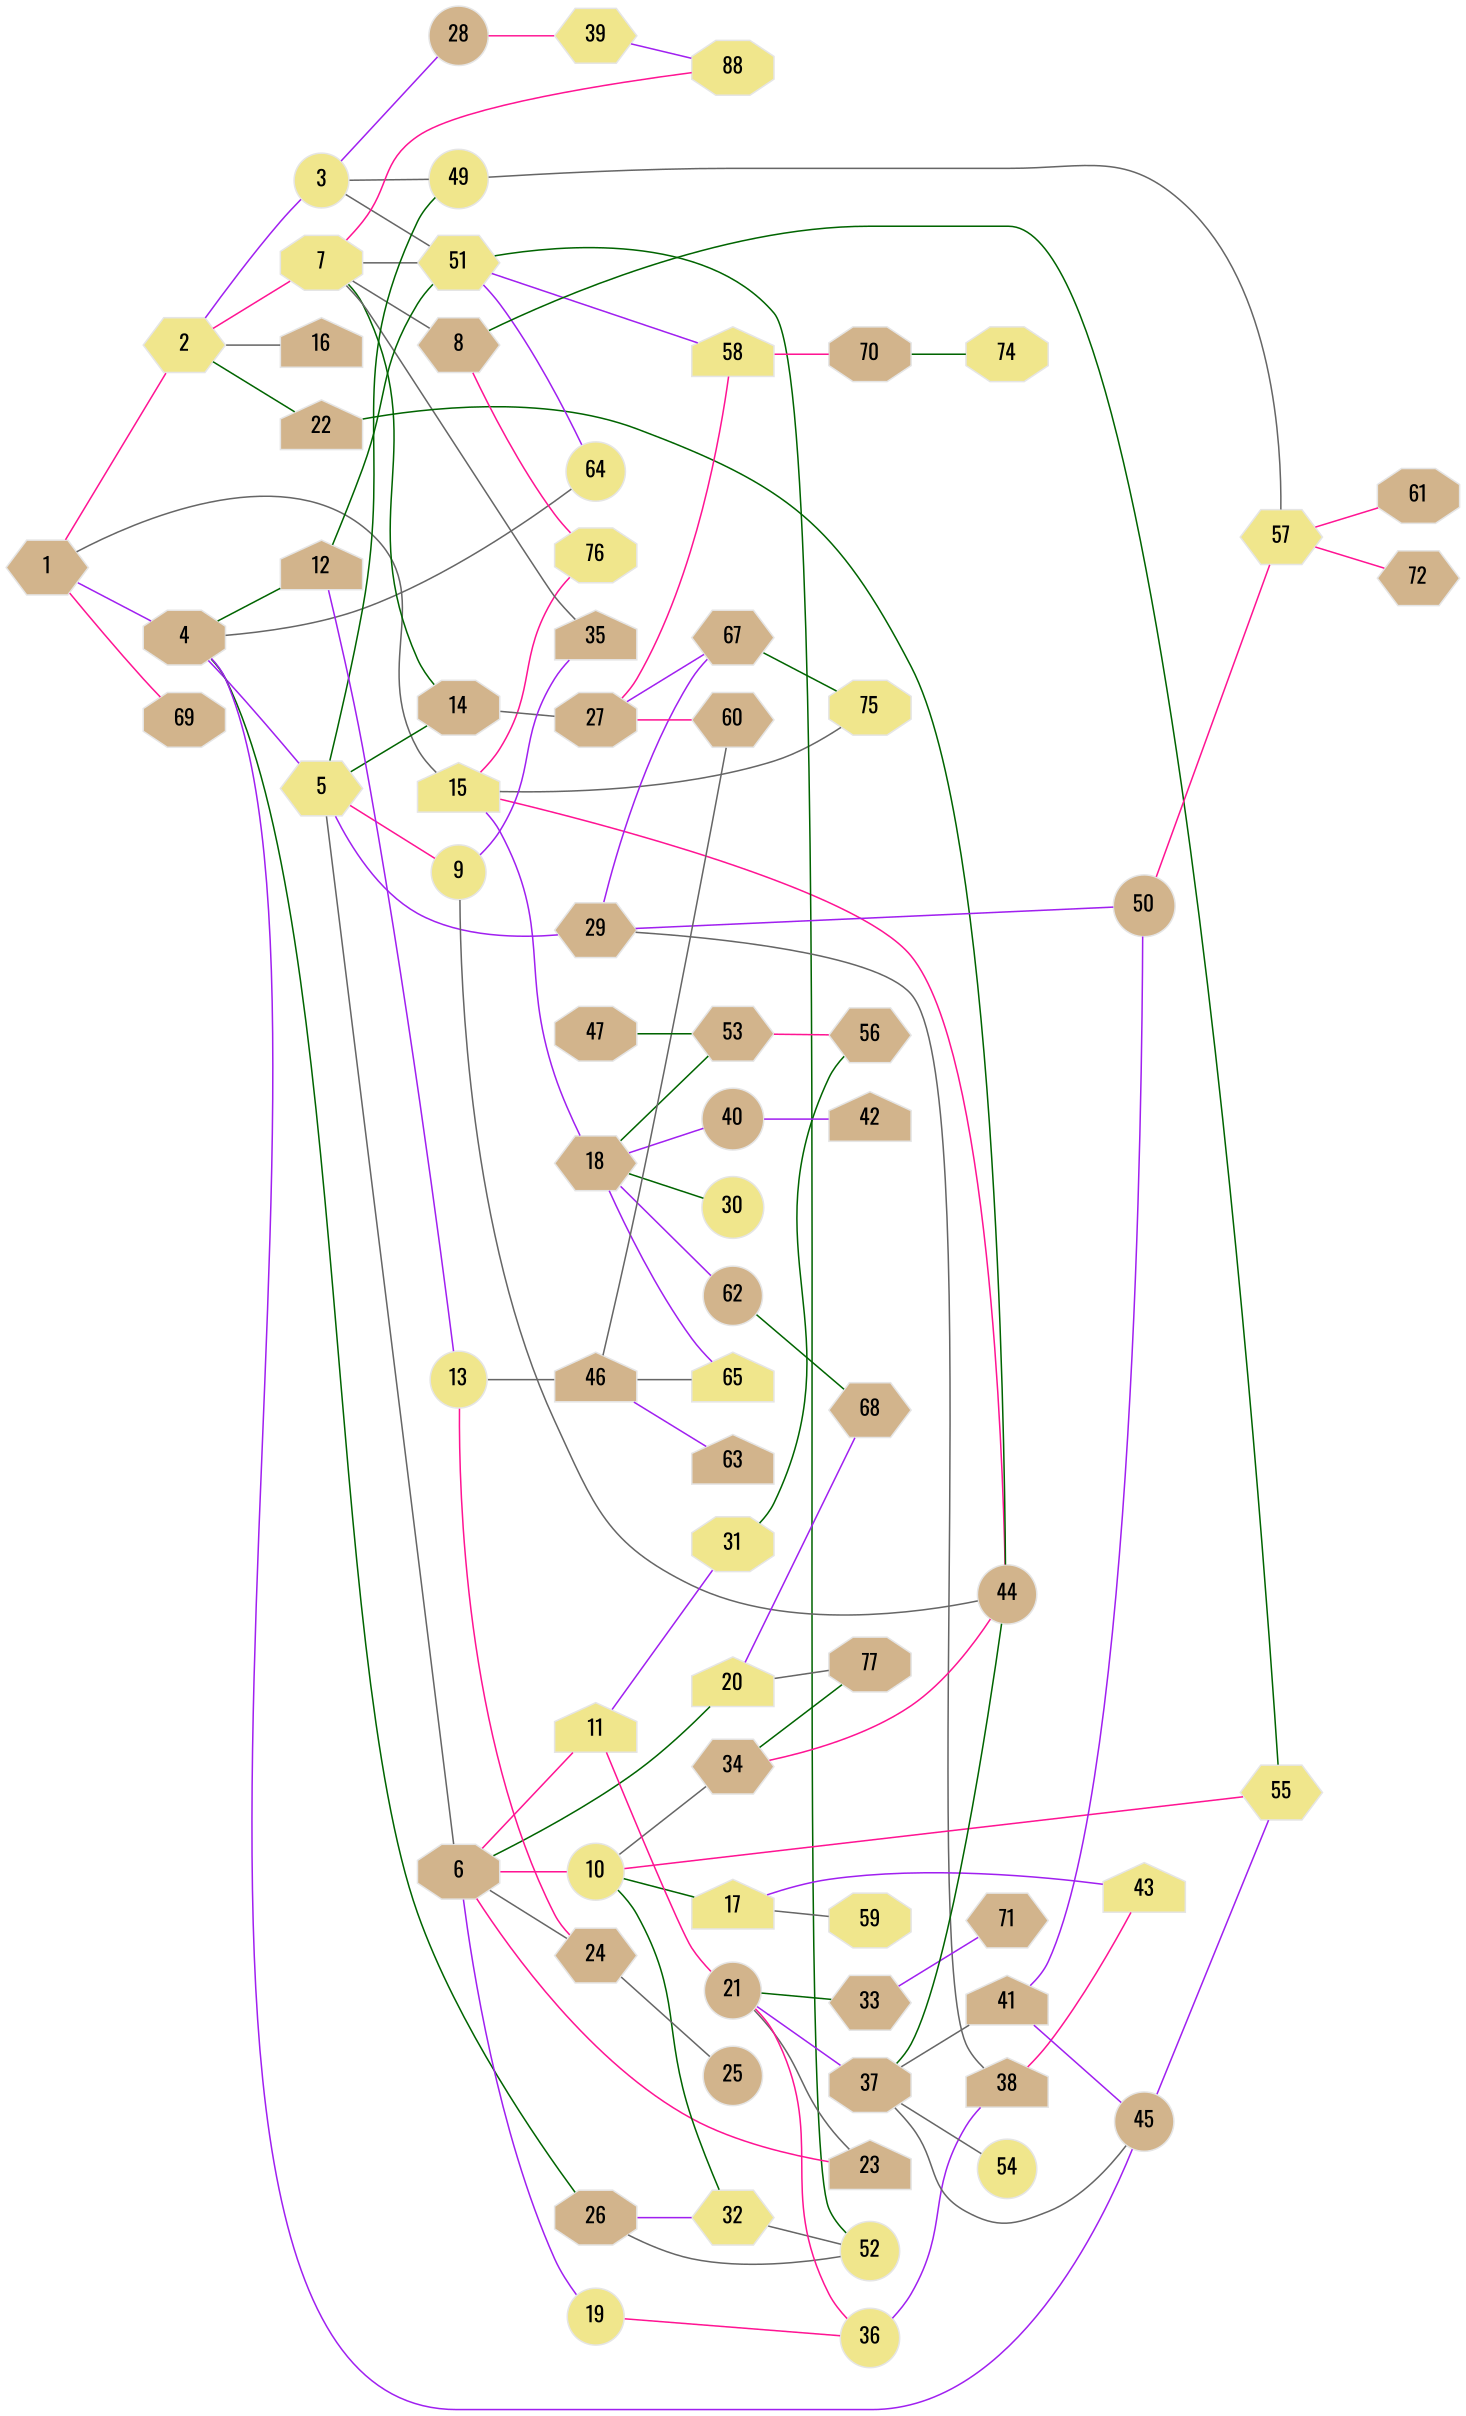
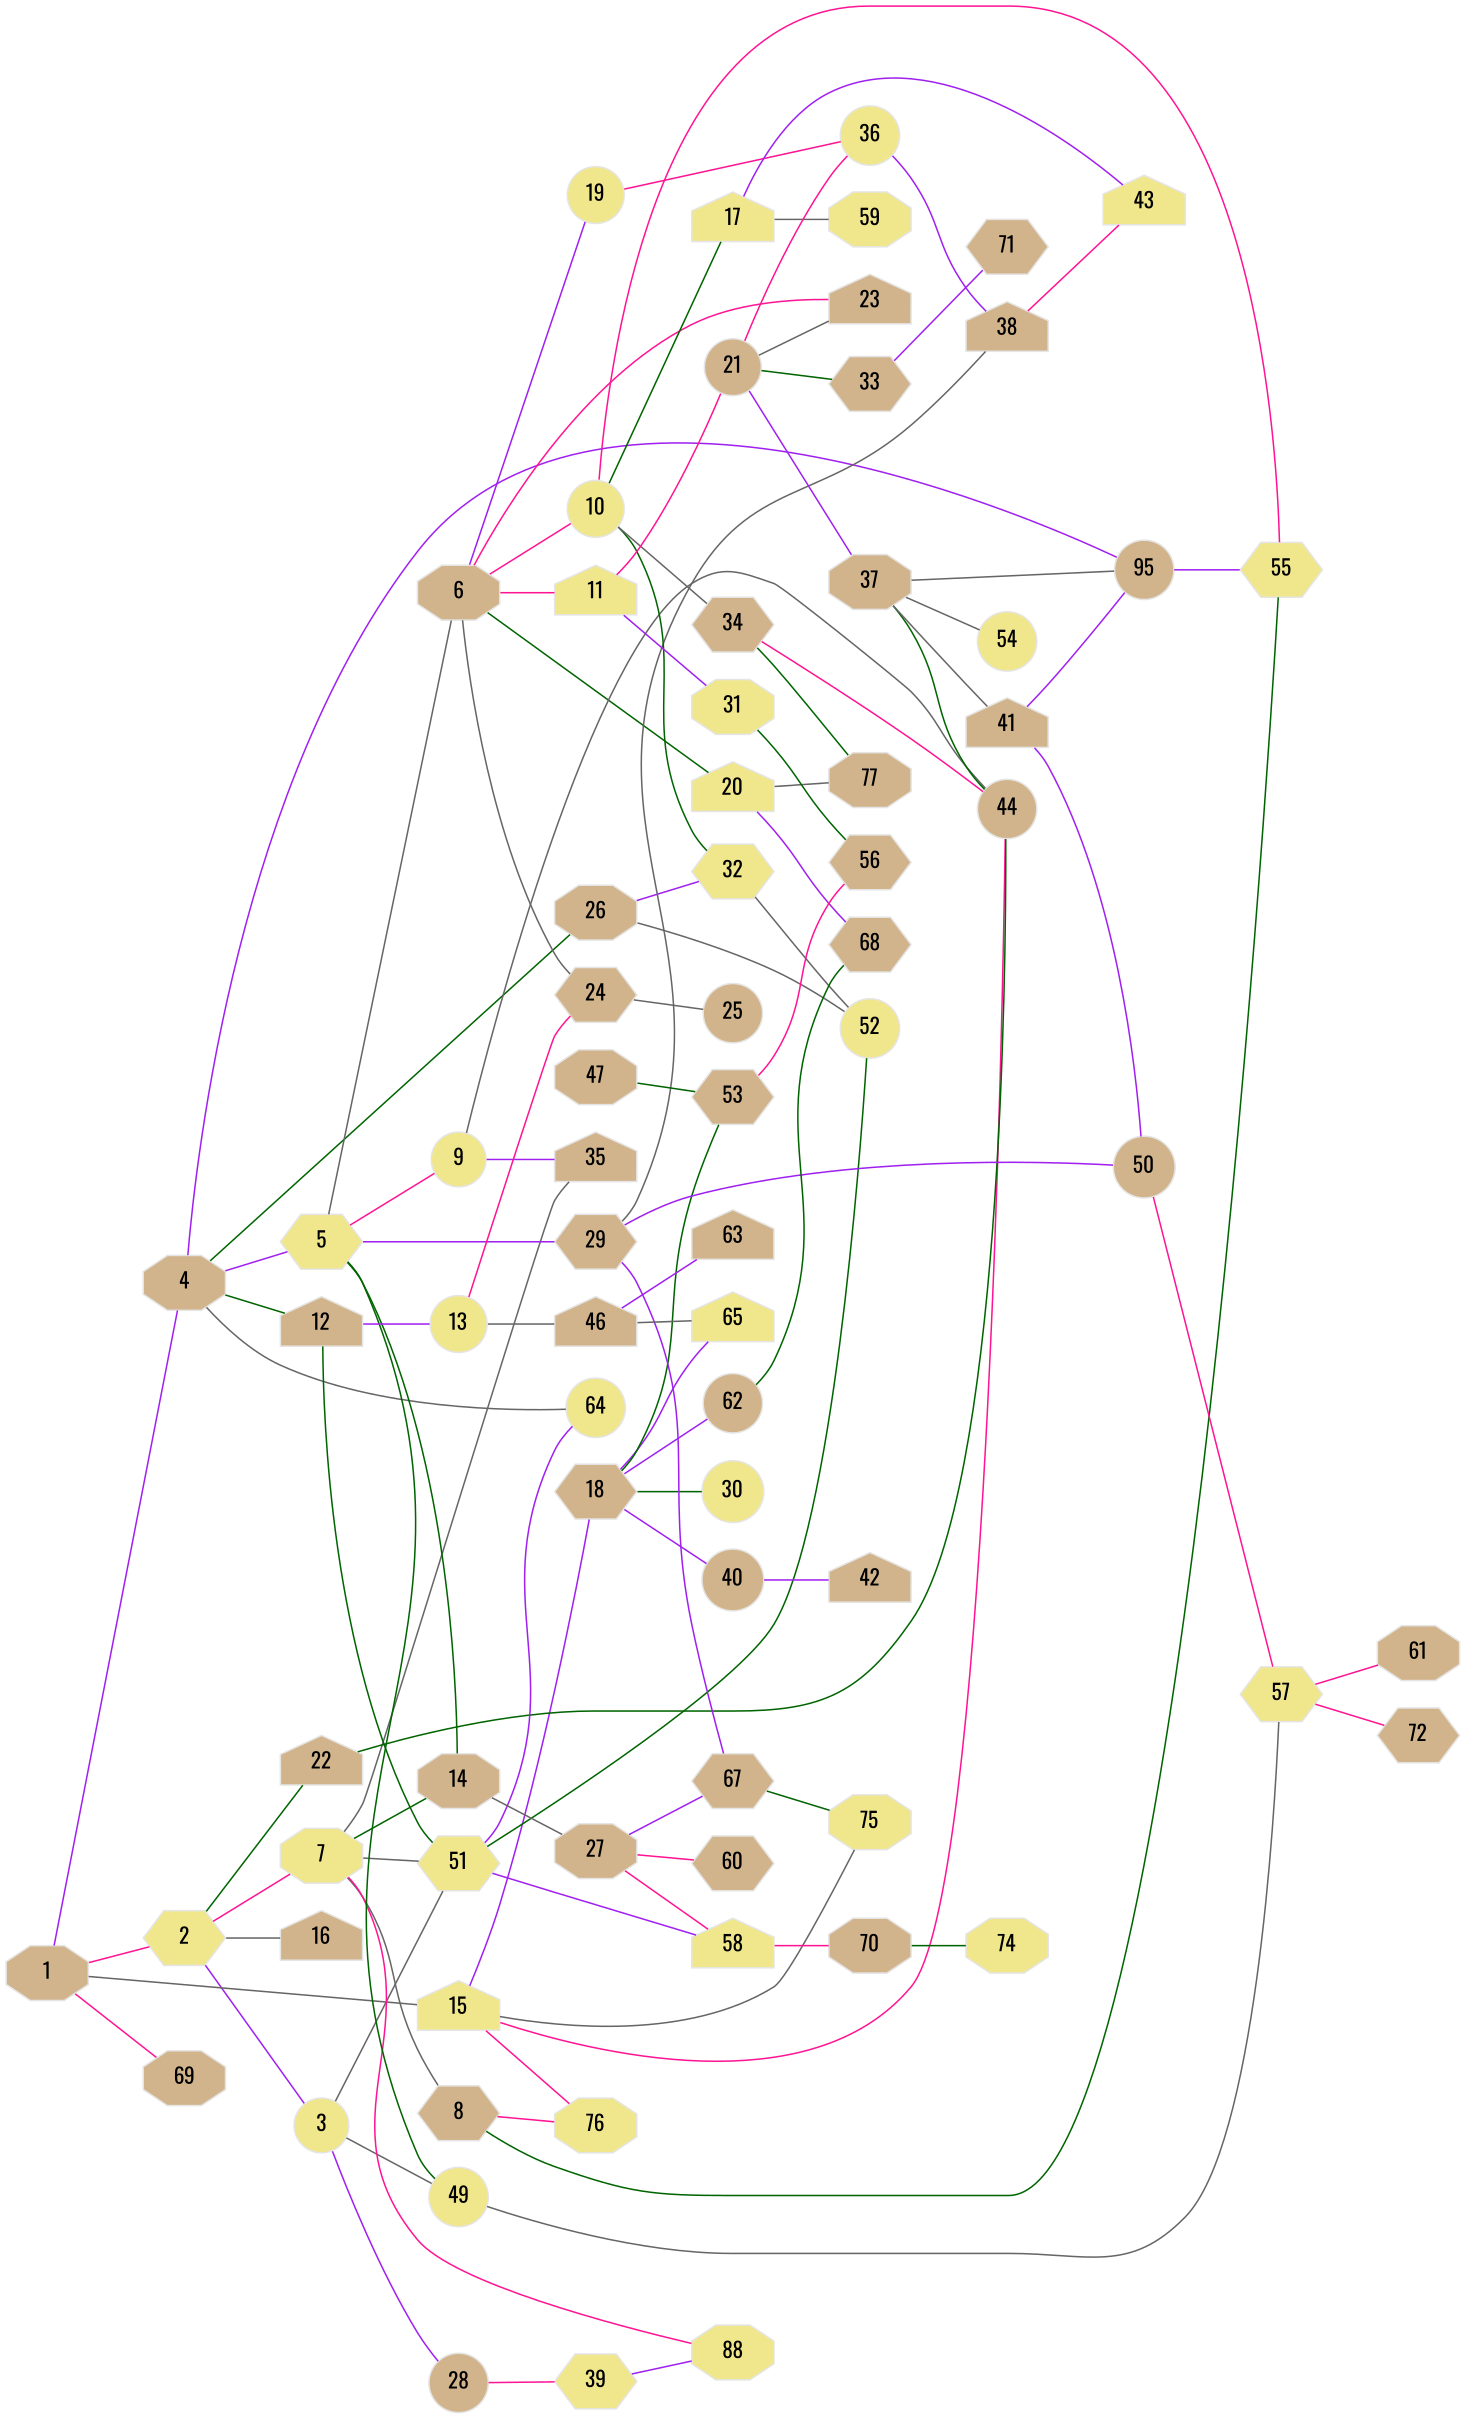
(47, 568) -> (47, 1973)
(668, 1052) -> none
(1144, 2122) -> (1144, 570)
